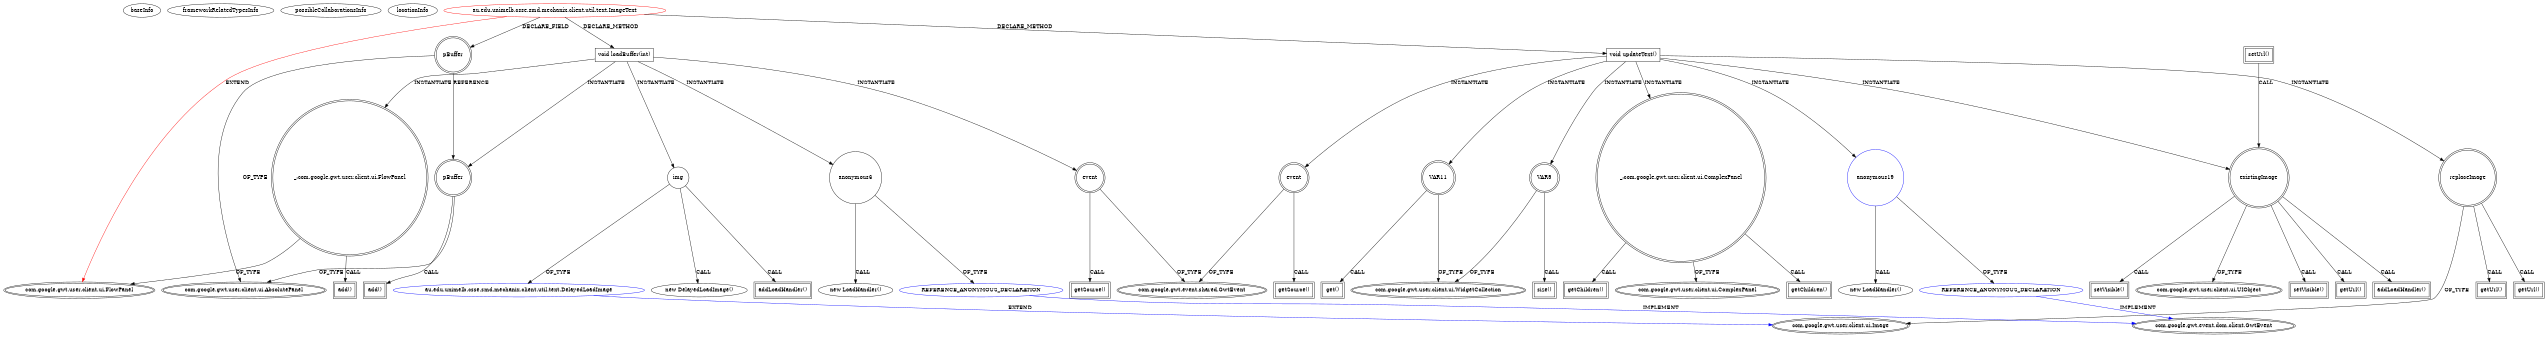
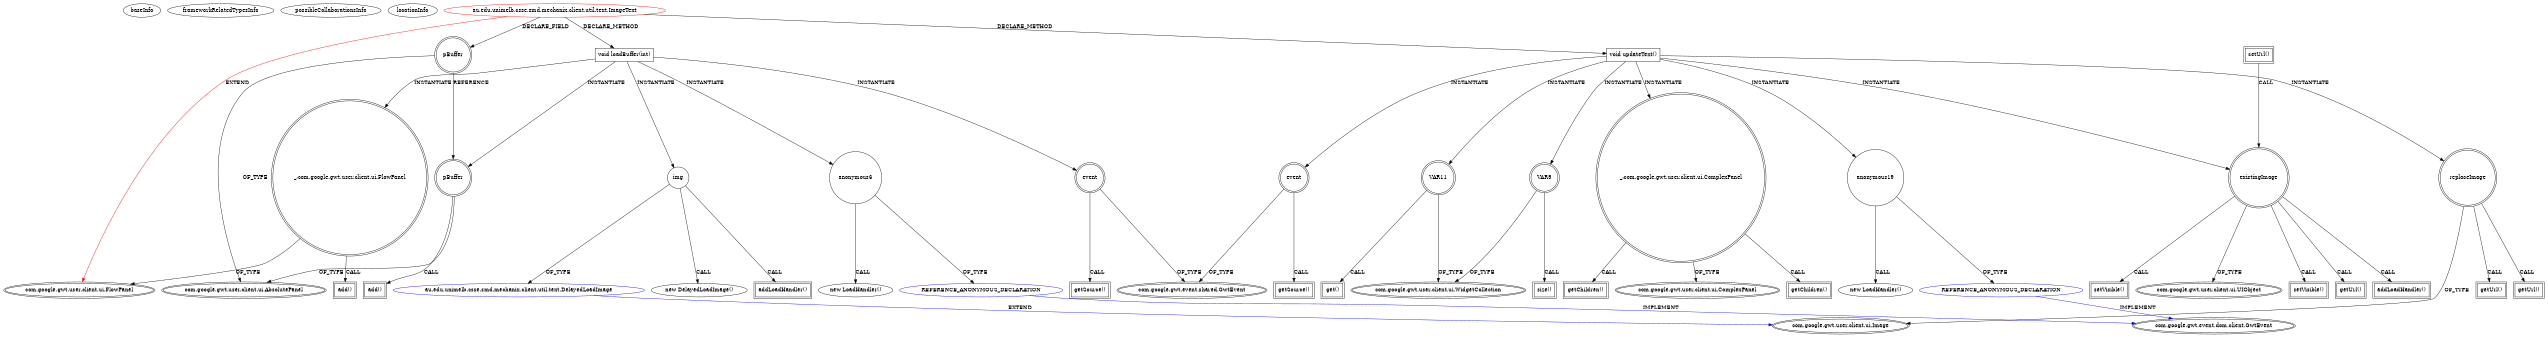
(1876, 178) -> (1876, 178)
